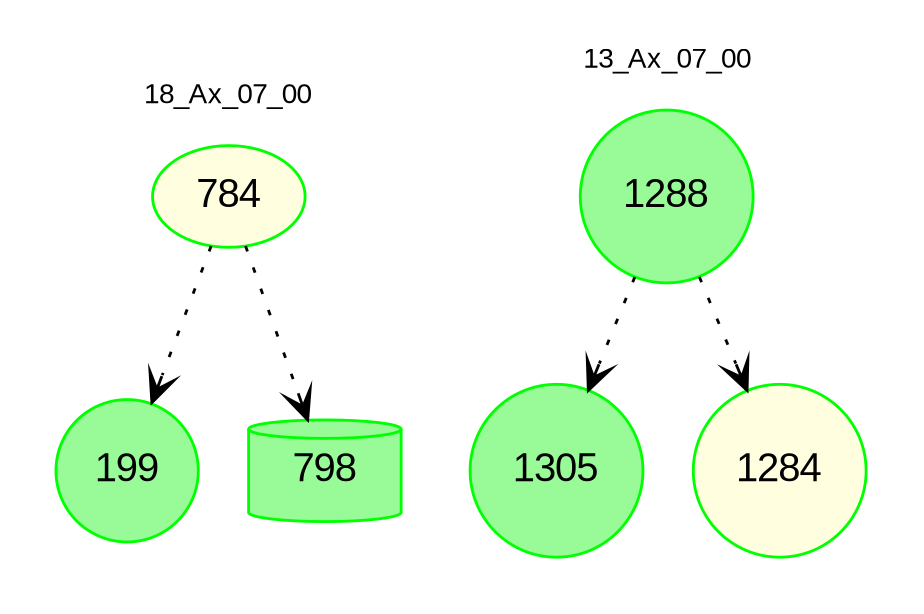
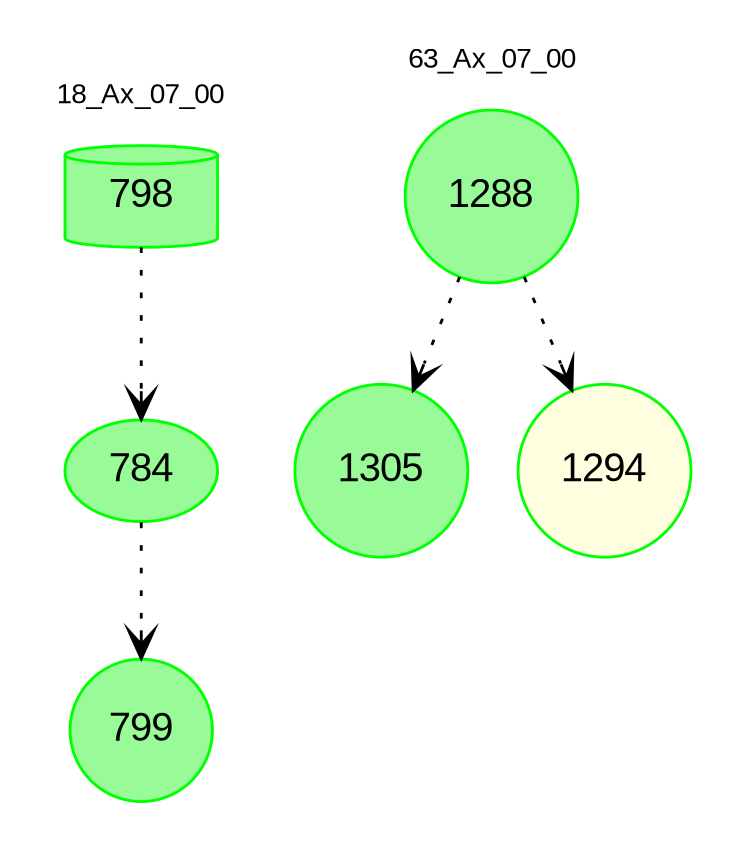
(668, 61) -> (493, 61)
(229, 196) -> (141, 471)
(272, 319) -> (141, 319)
(127, 471) -> (141, 730)
(780, 471) -> (605, 471)
